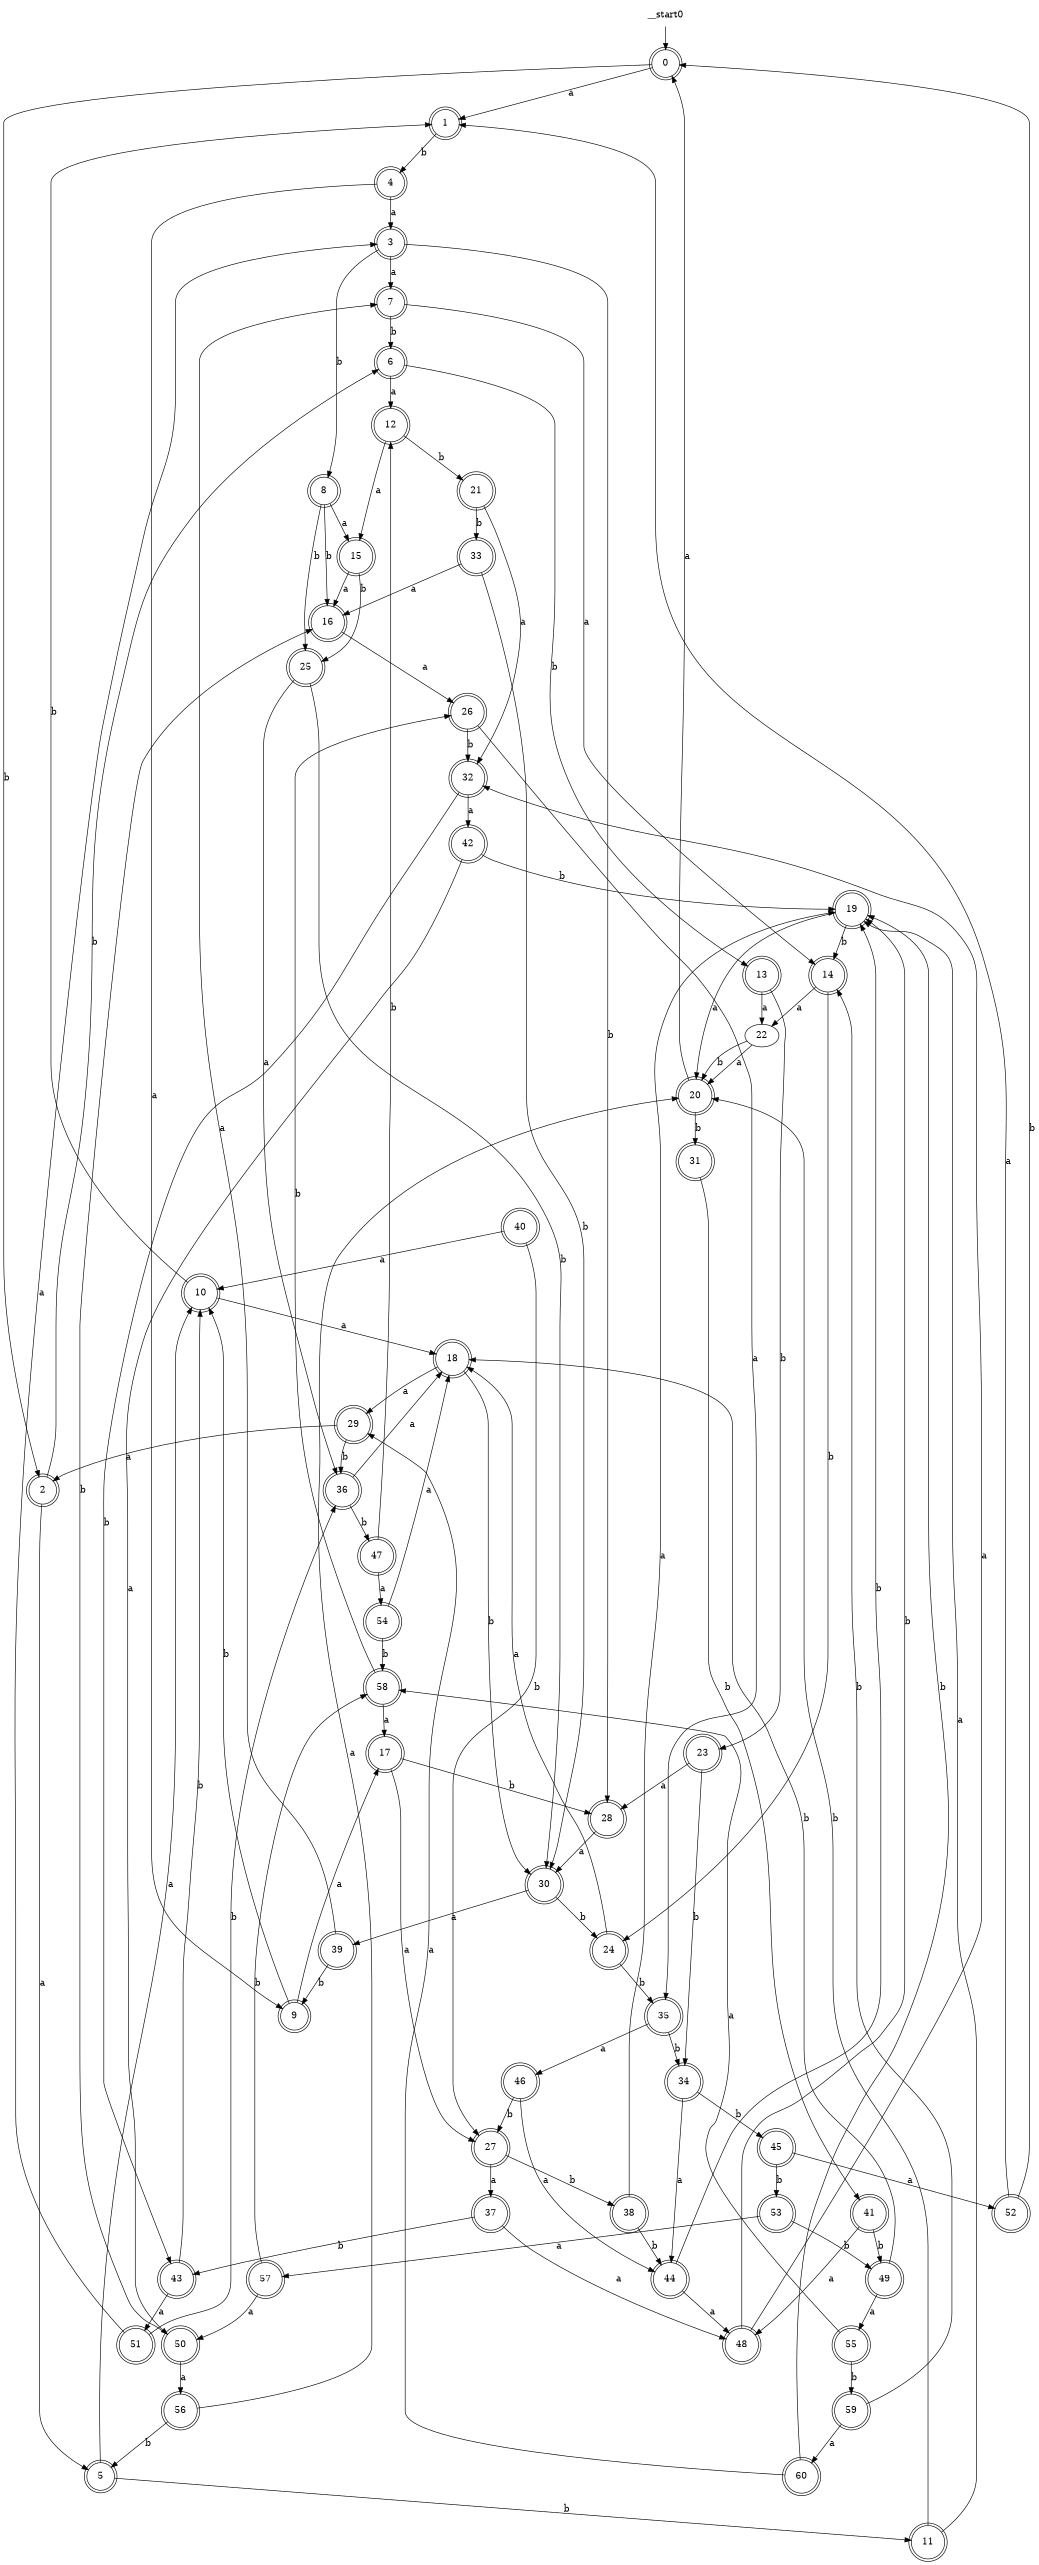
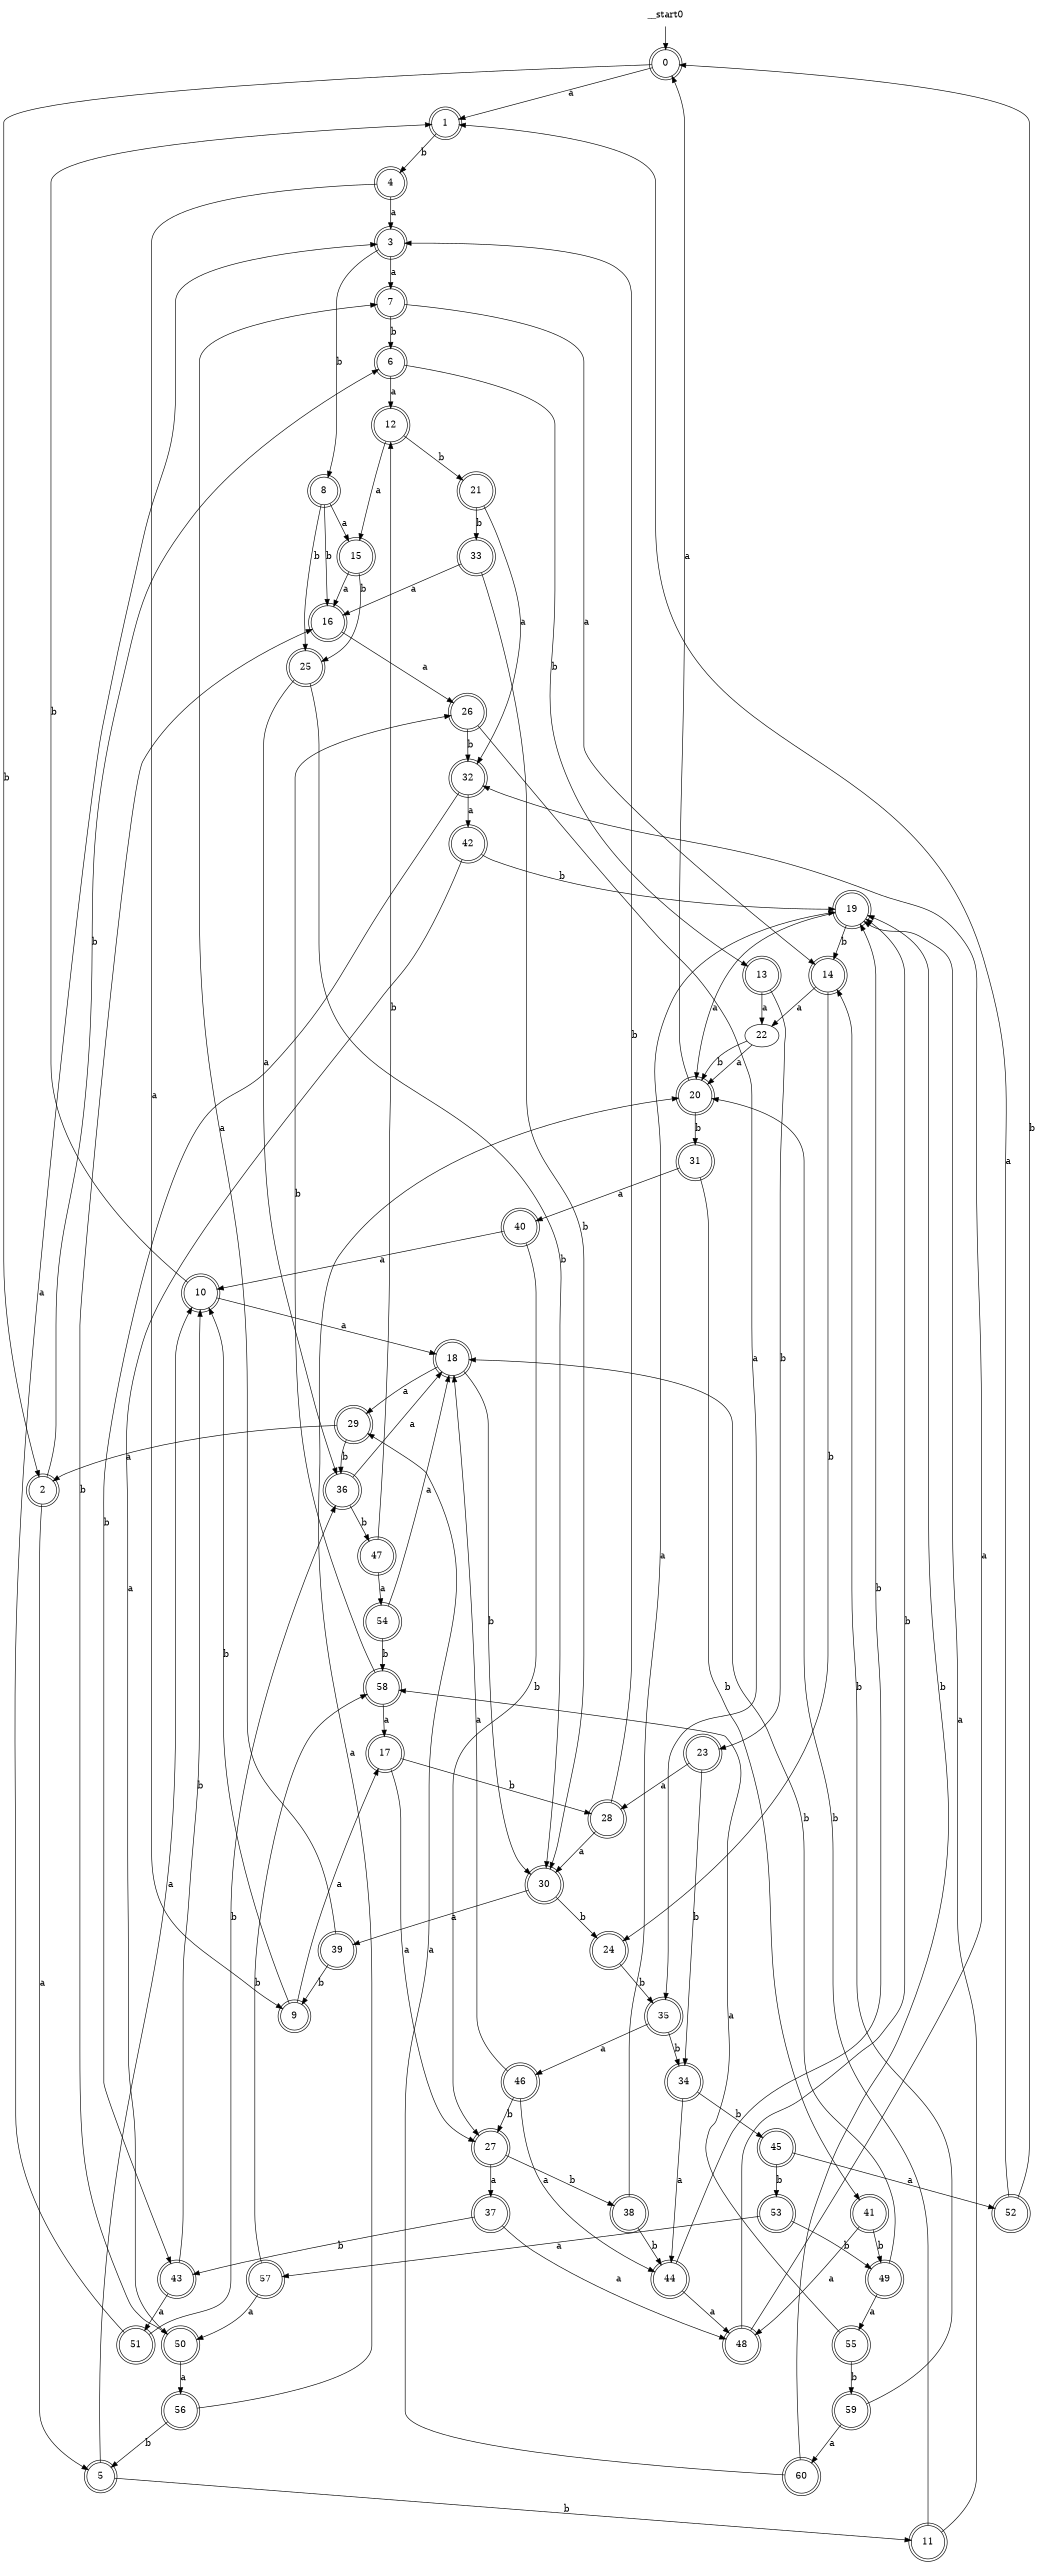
(608, 939) -> (632, 929)
none -> (611, 1193)
(513, 1653) -> (476, 1748)
